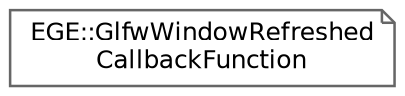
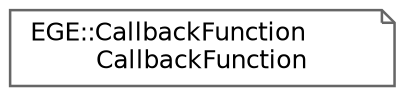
(202, 48) -> (202, 48)
